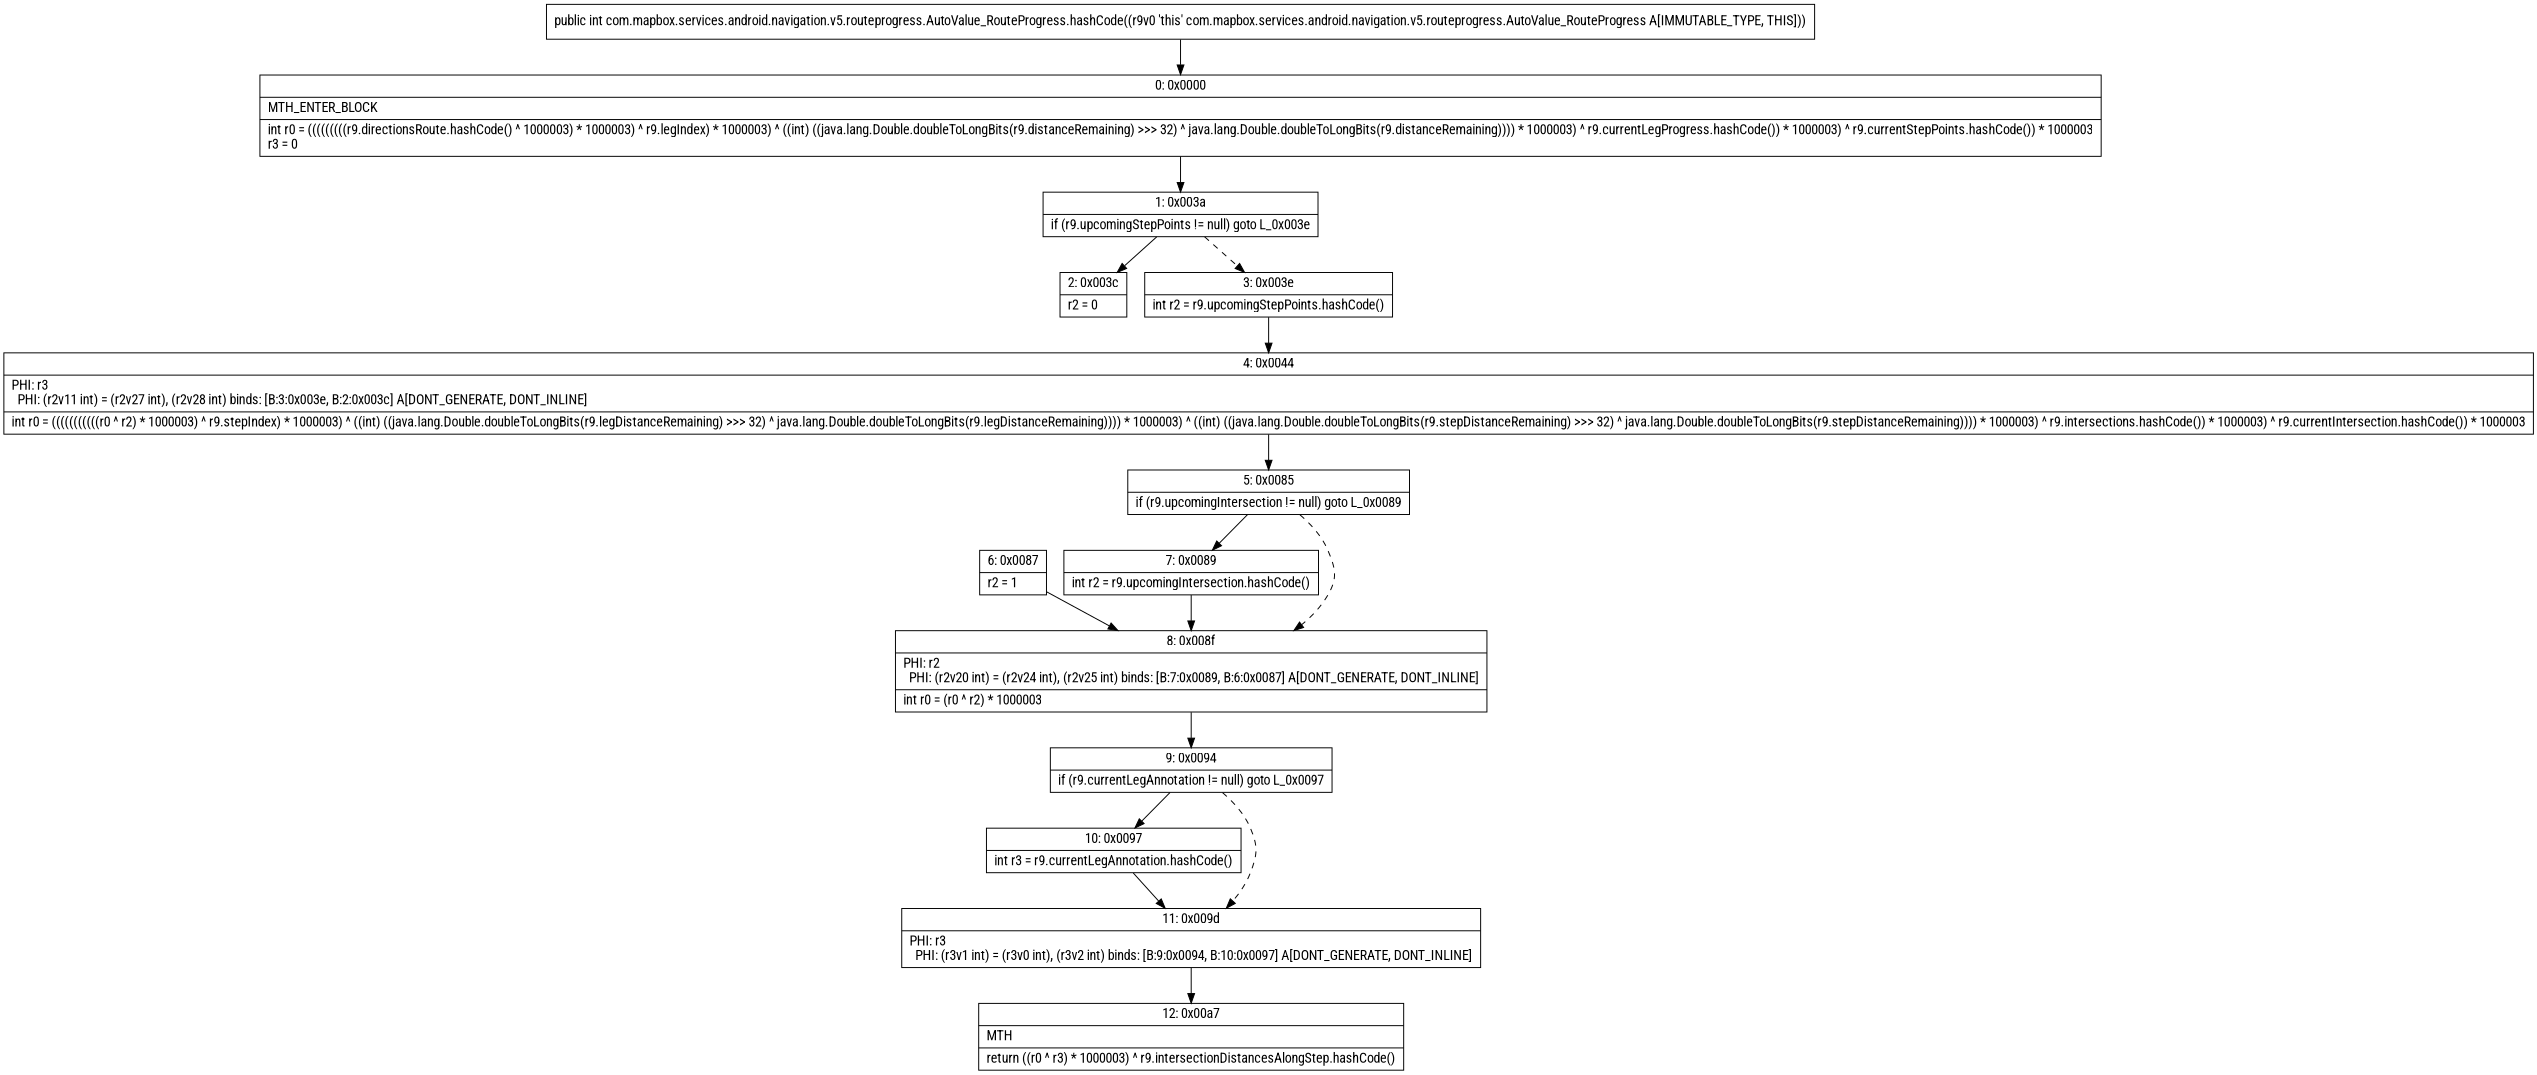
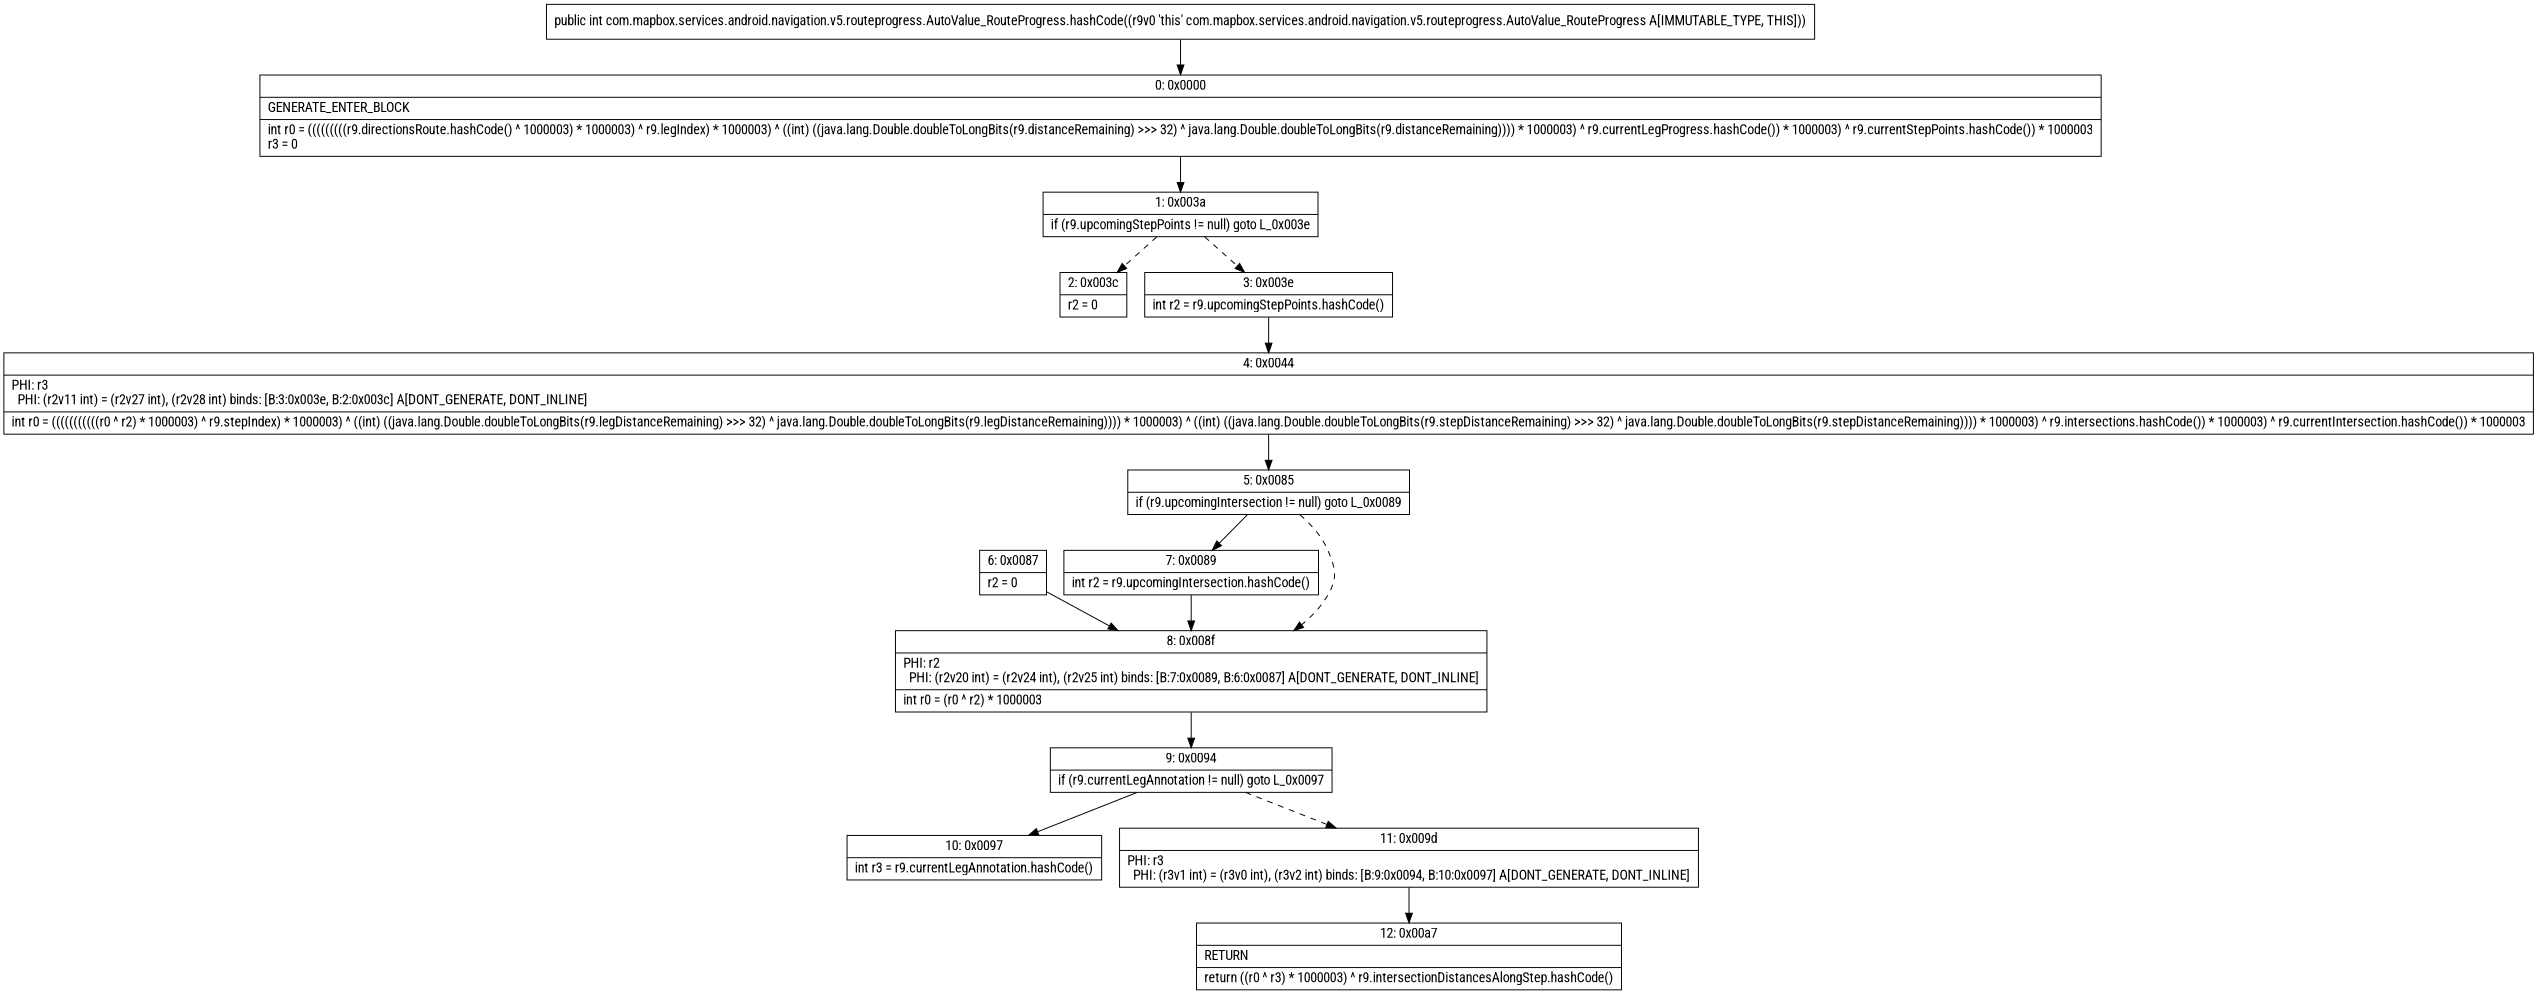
(323, 108) -> (339, 108)
(1141, 251) -> (1141, 251)
(1002, 583) -> (1002, 583)
(1146, 887) -> none
(1000, 1036) -> (1227, 956)
